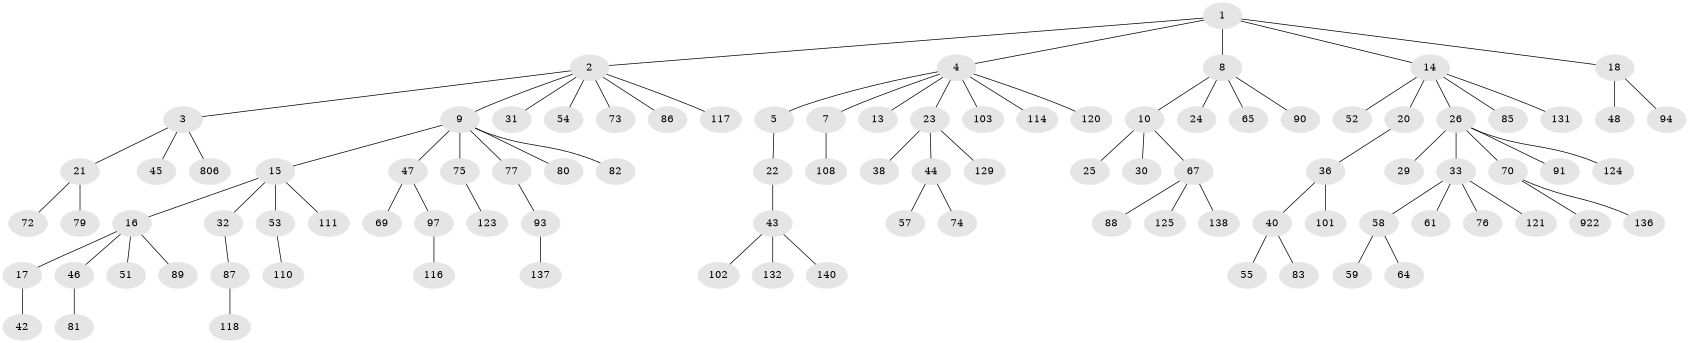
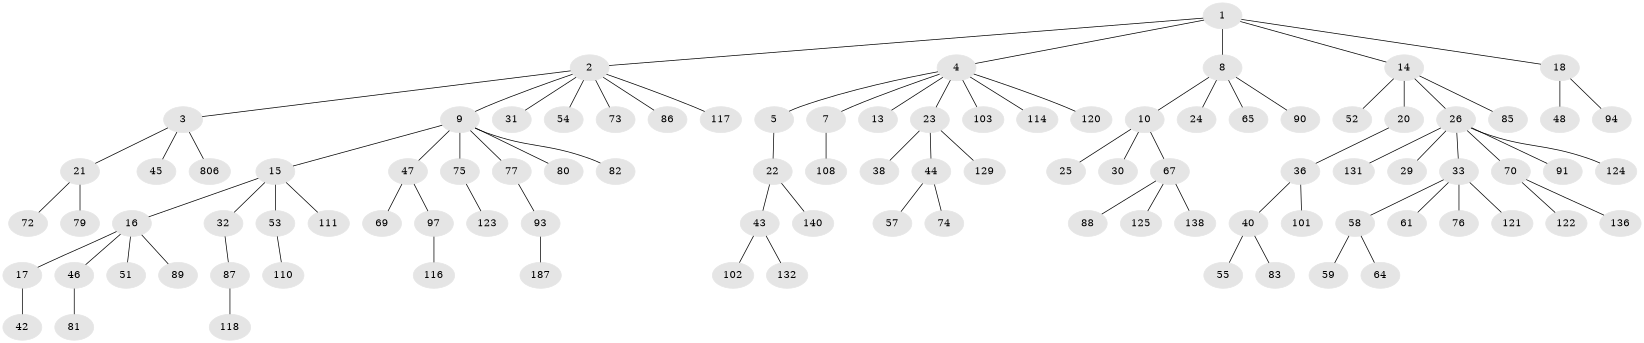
(1496, 92) -> (1405, 146)
(1590, 223) -> (1566, 223)
(800, 249) -> (793, 197)
(541, 275) -> (541, 275)
